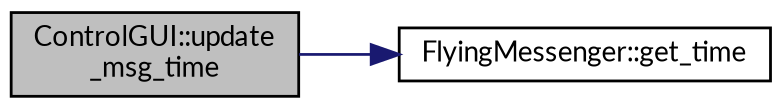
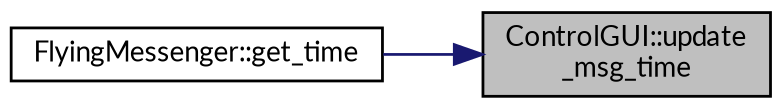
(335, 54) -> (419, 54)
